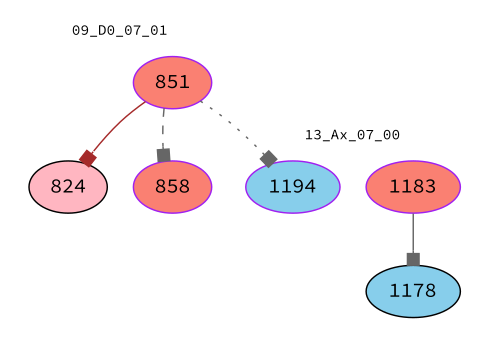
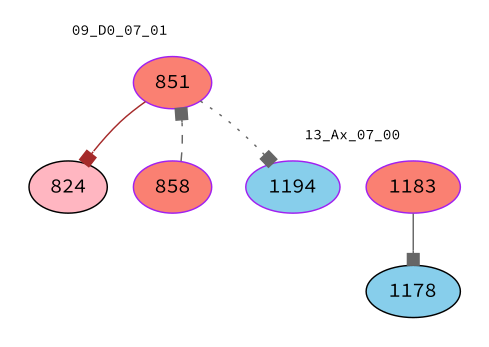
(163, 127) -> (182, 142)
